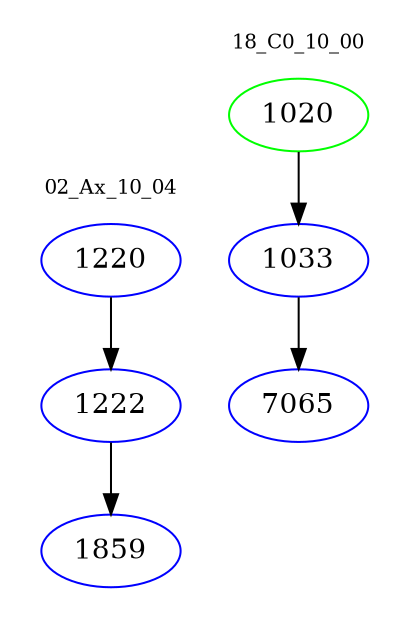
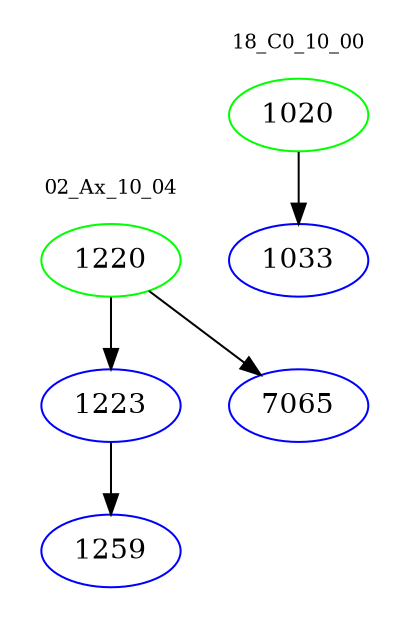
(111, 260) -> (111, 260)
(299, 323) -> (185, 318)
(111, 406) -> (111, 406)
(111, 551) -> (111, 551)
